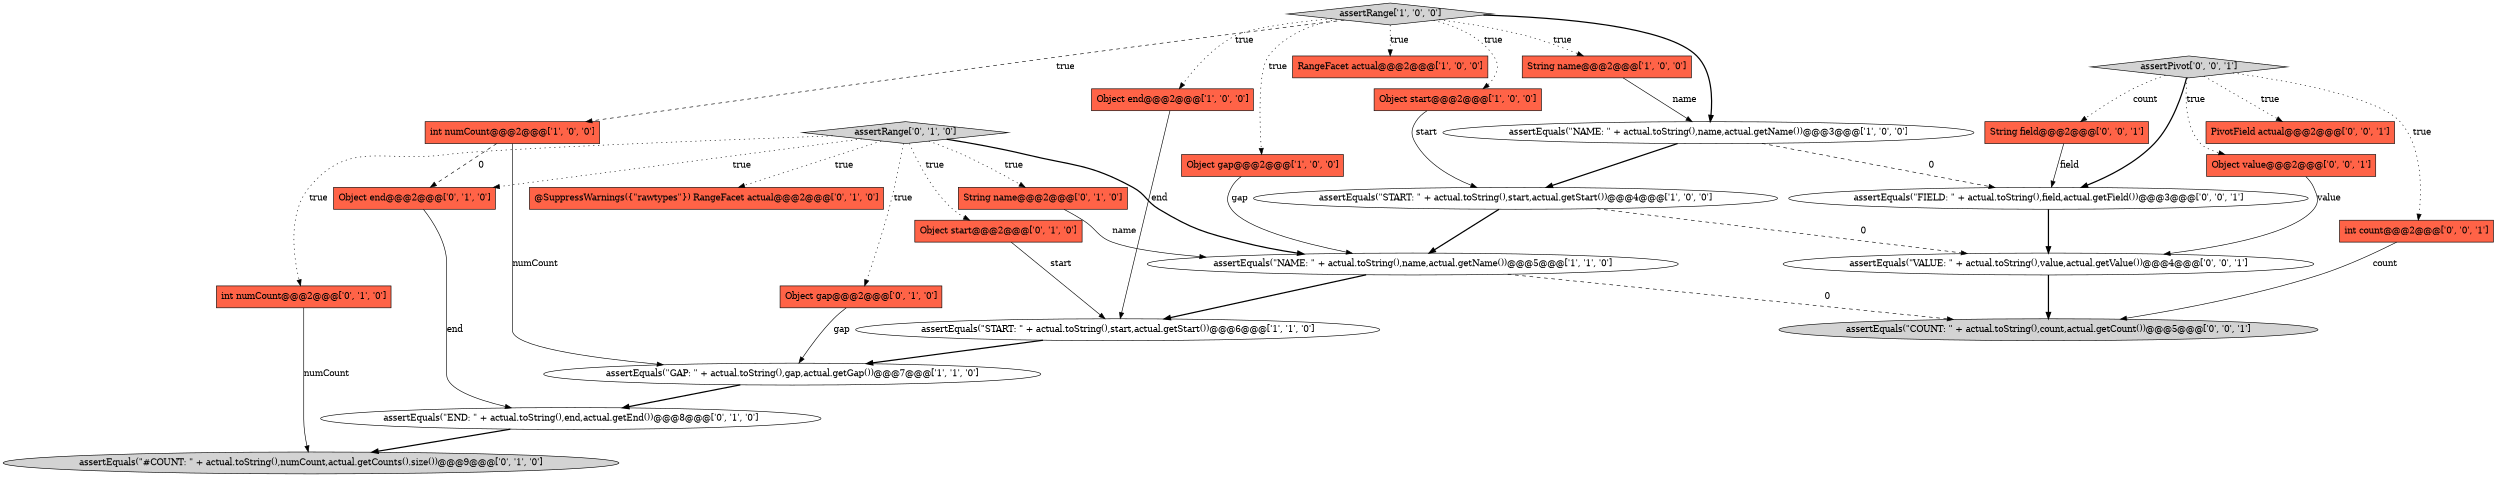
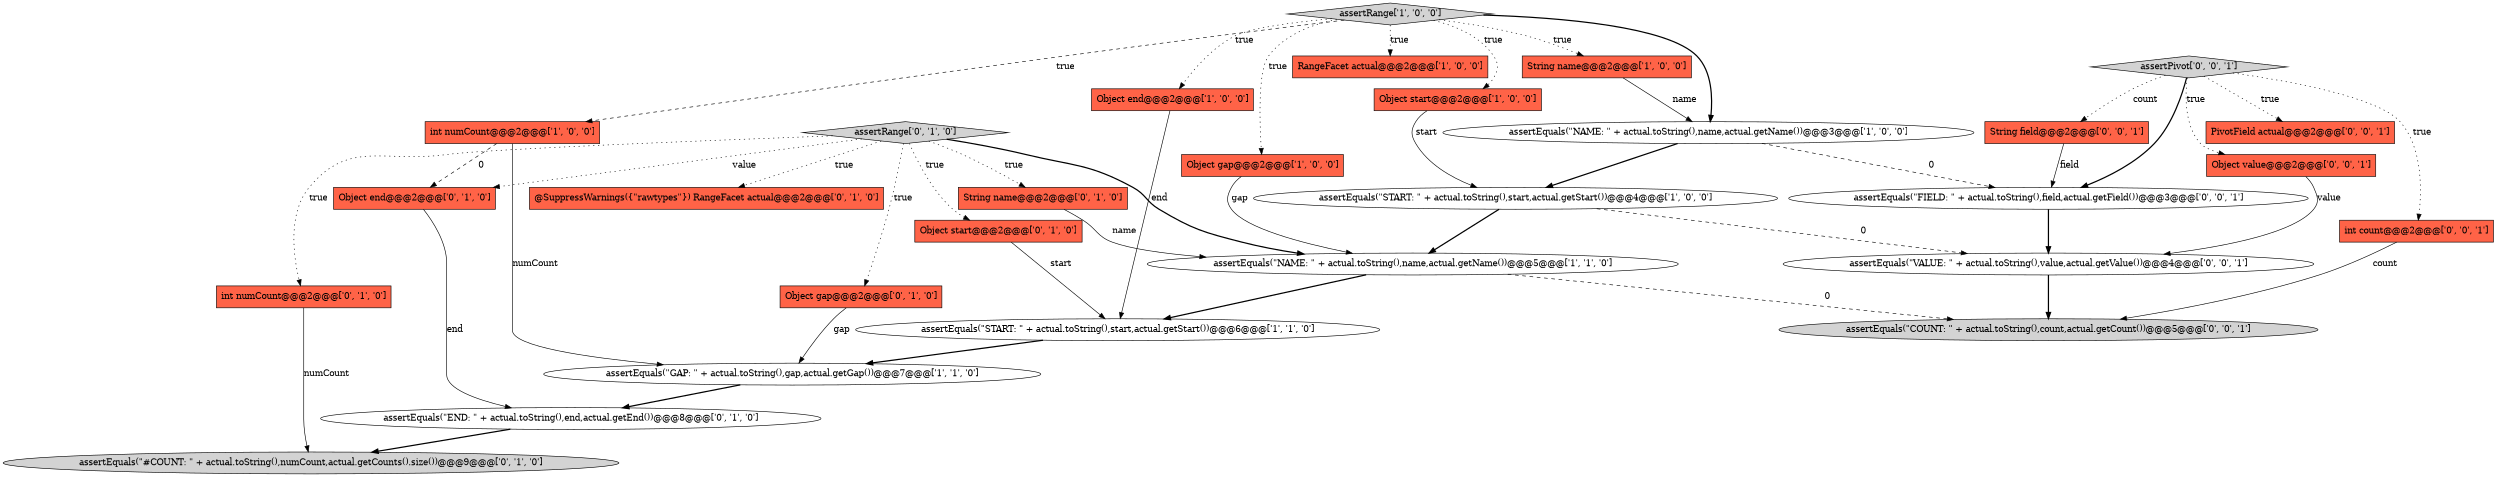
(742, 165) -> (744, 165)
